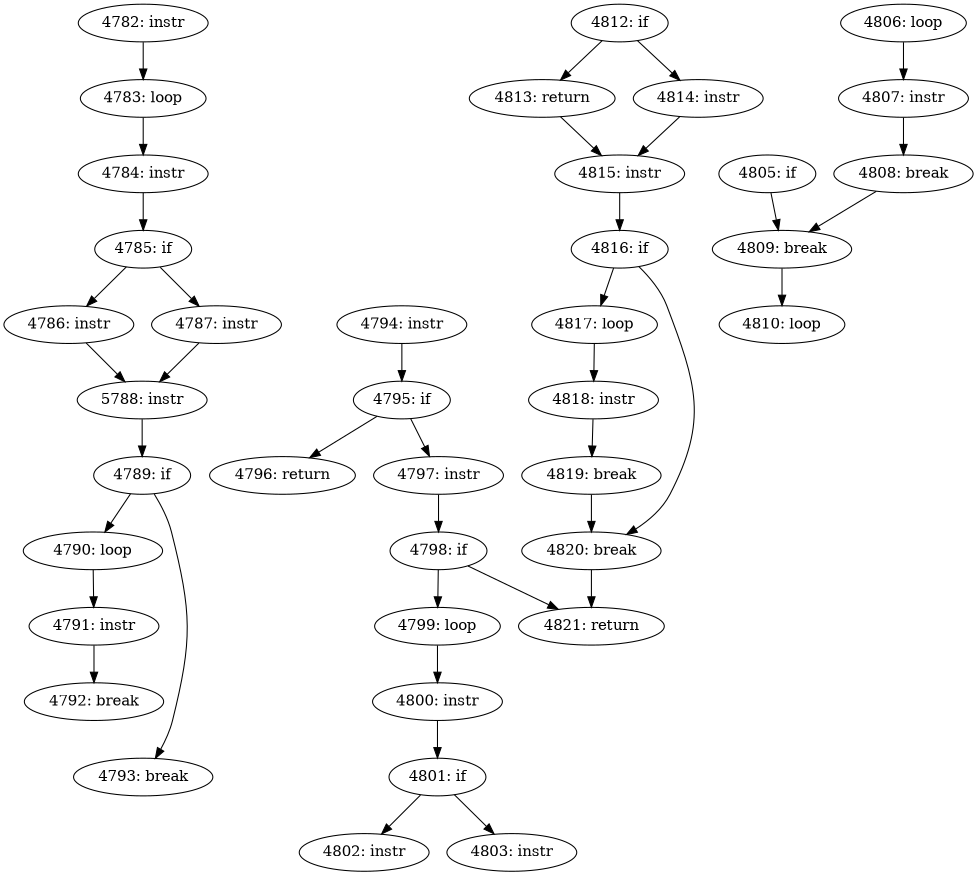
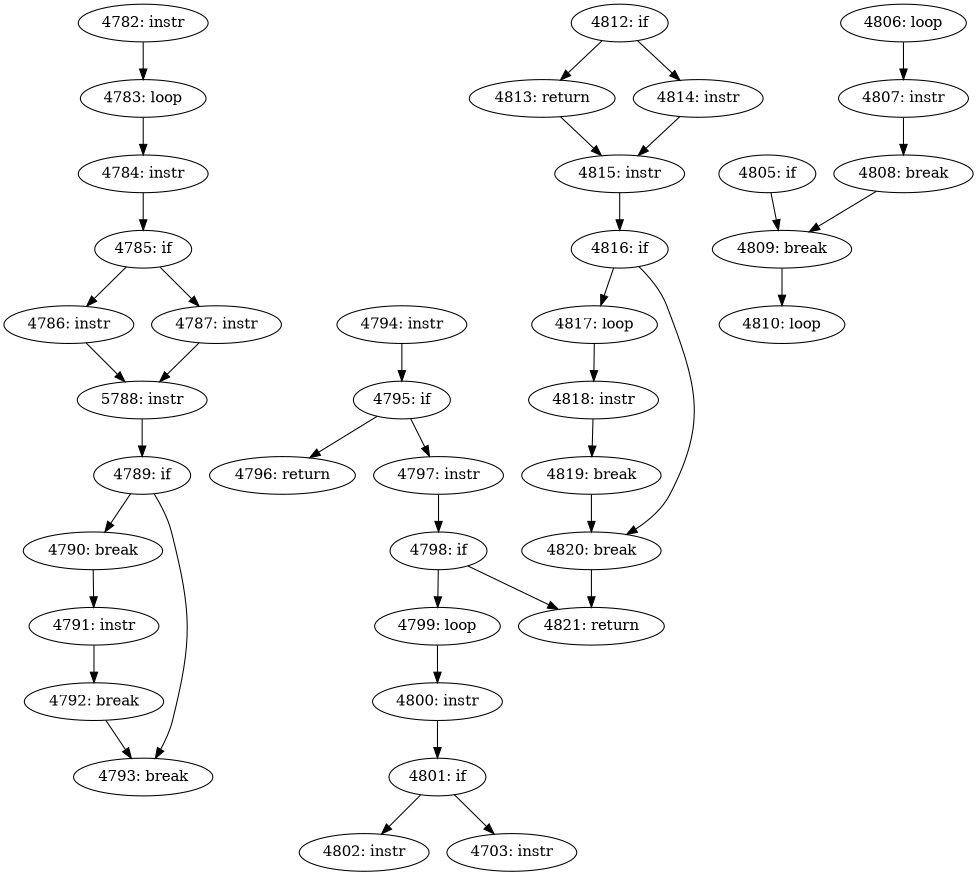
(93, 551) -> (93, 551)
none -> (116, 735)
(512, 852) -> (512, 852)
